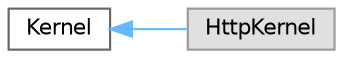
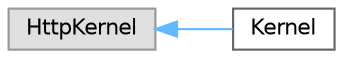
(160, 29) -> (205, 29)
